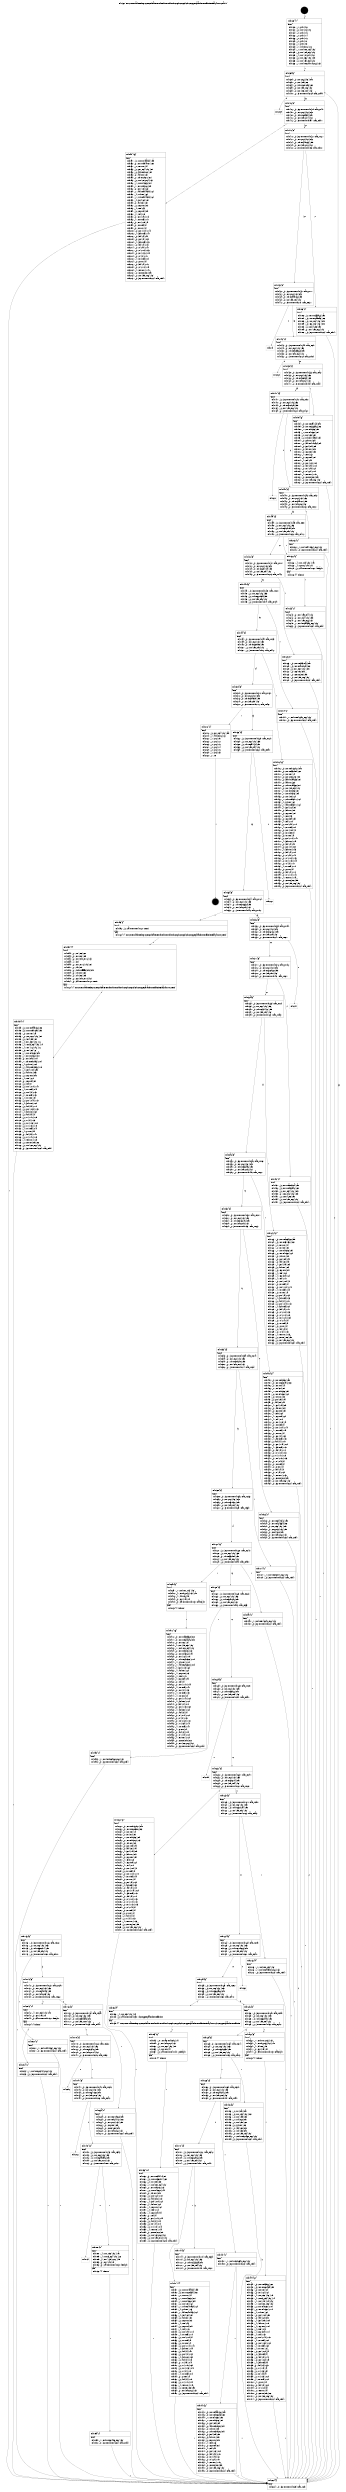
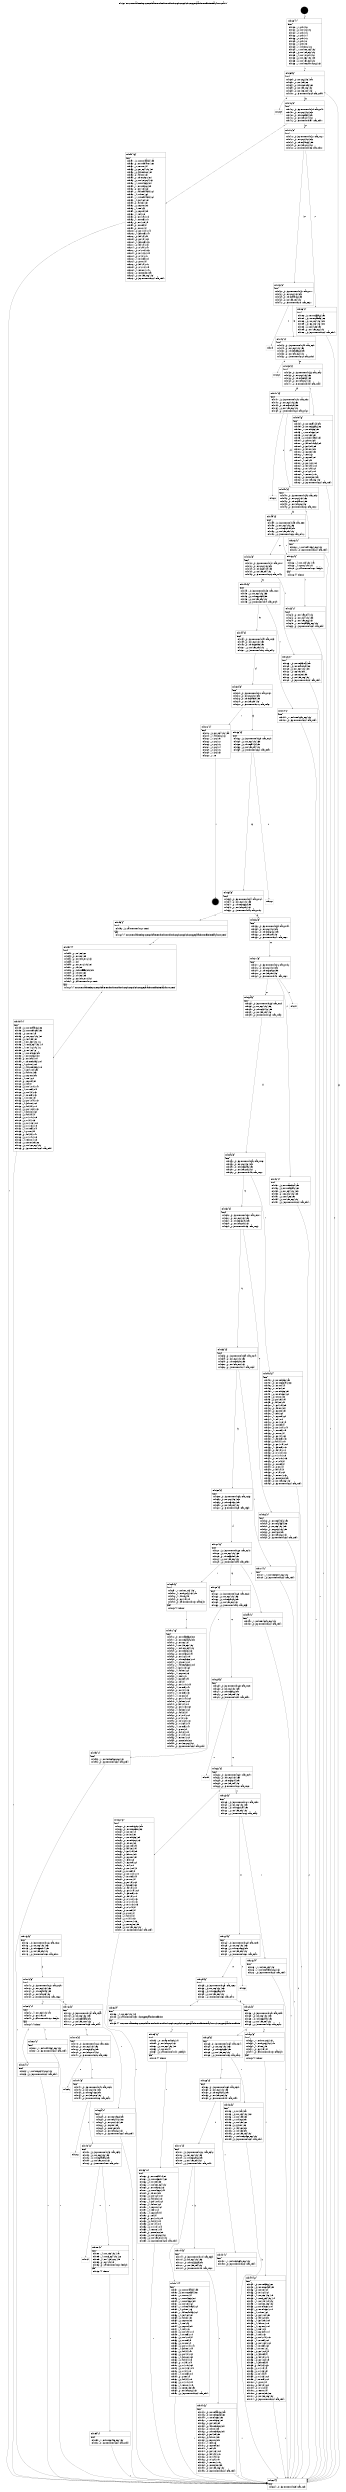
(290, 450) -> (290, 450)
(292, 824) -> none
(297, 971) -> (287, 990)
(286, 1288) -> none
(19, 1999) -> (45, 2033)
(228, 2335) -> (218, 2336)
